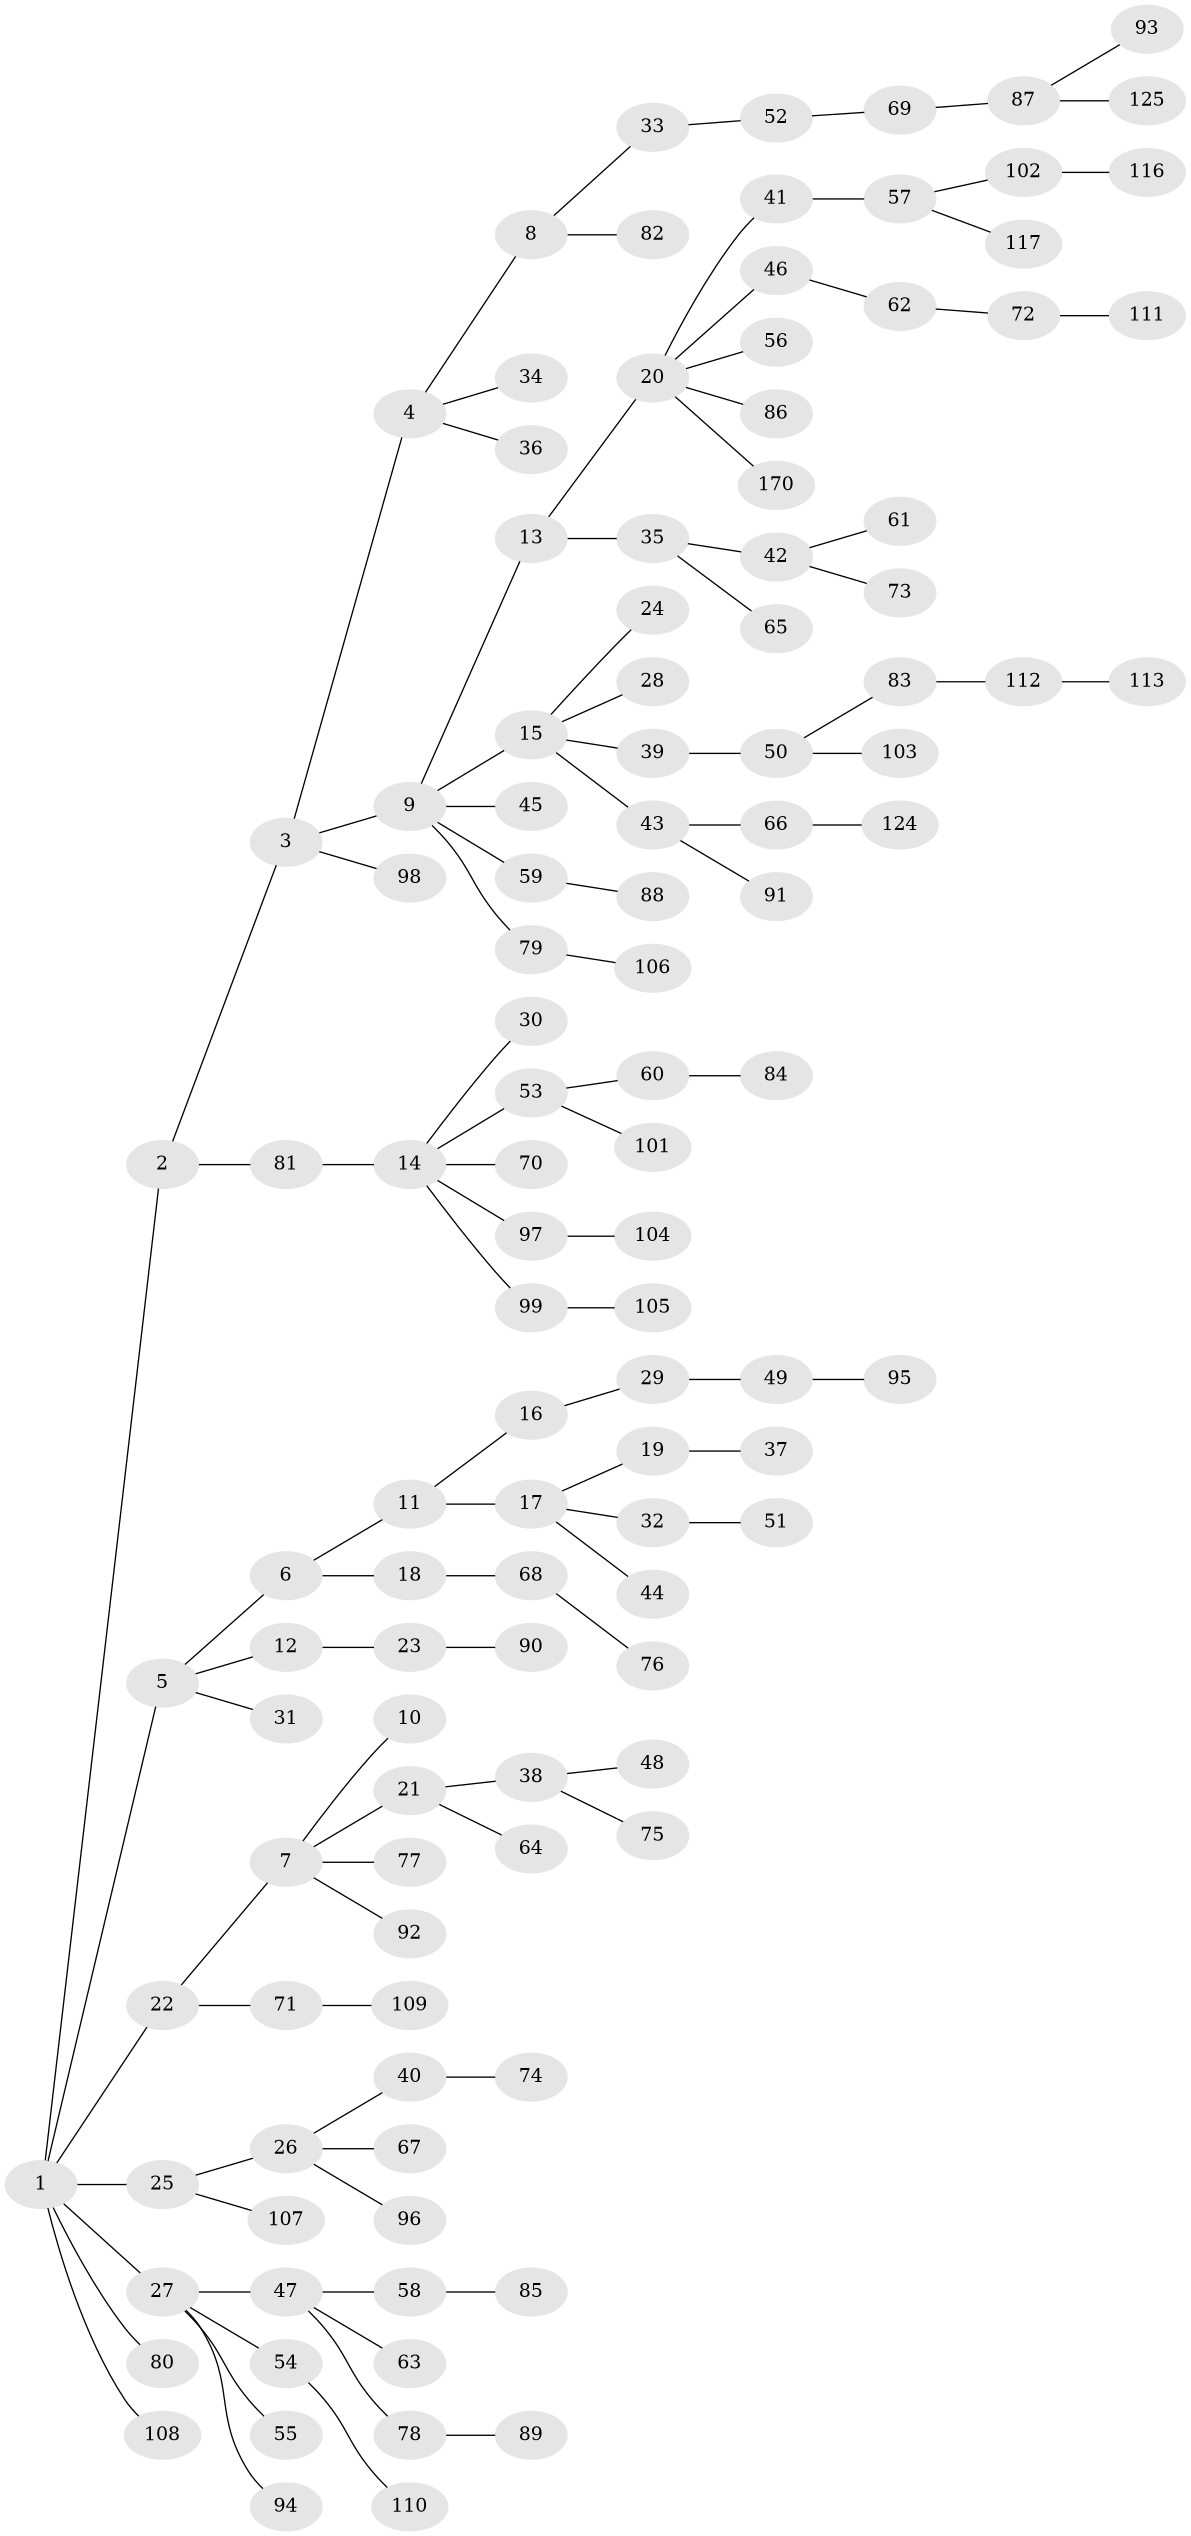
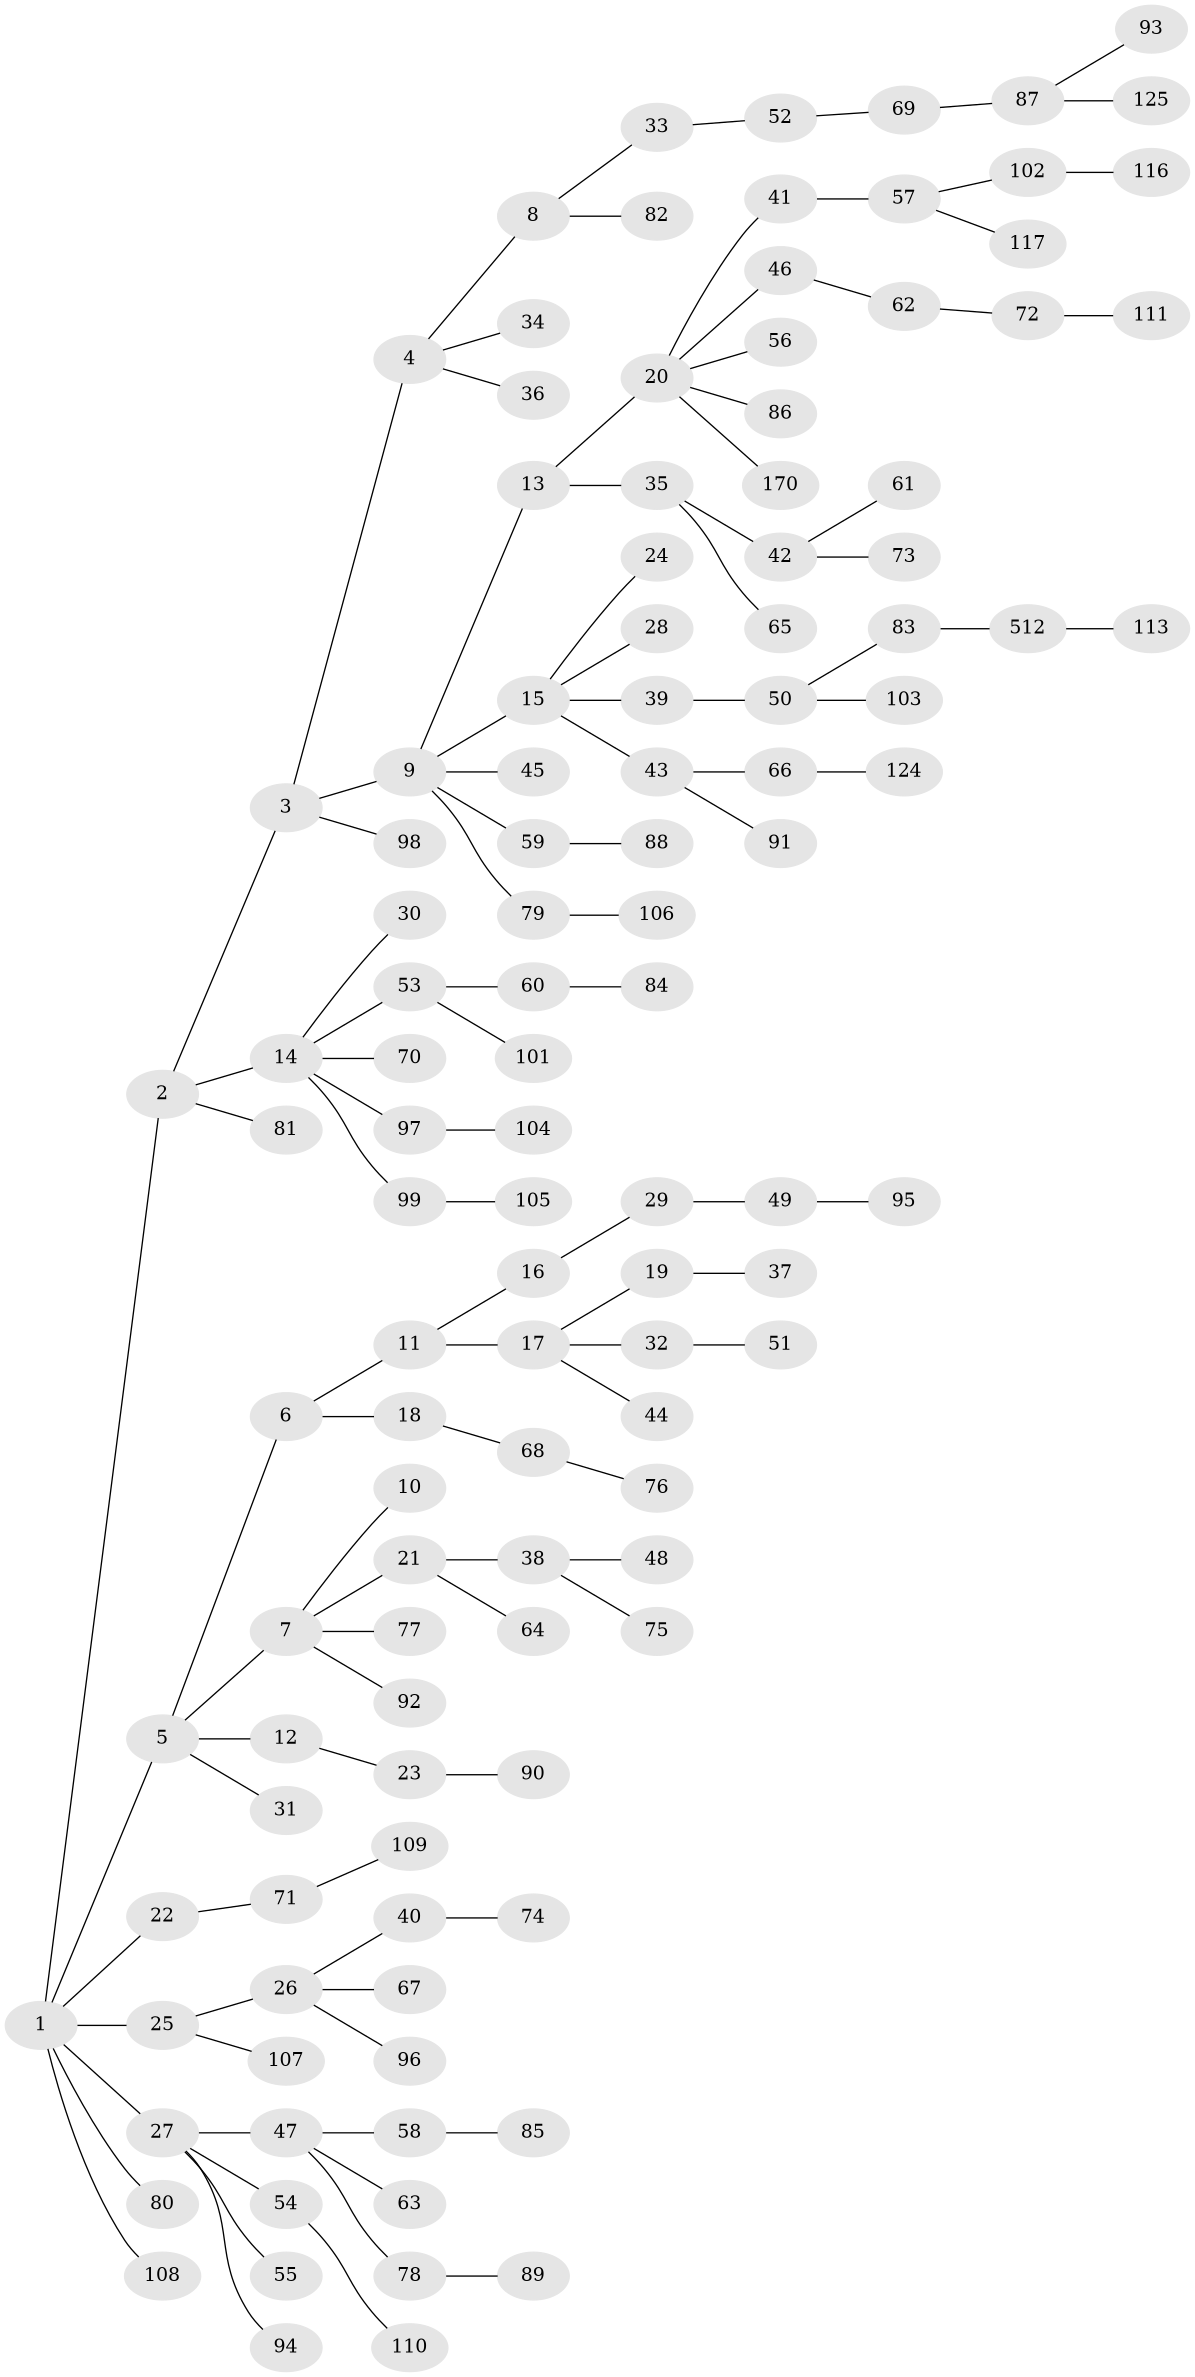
(1024, 682) -> (1028, 629)
(348, 1165) -> (224, 1076)
(224, 1934) -> (224, 1685)
